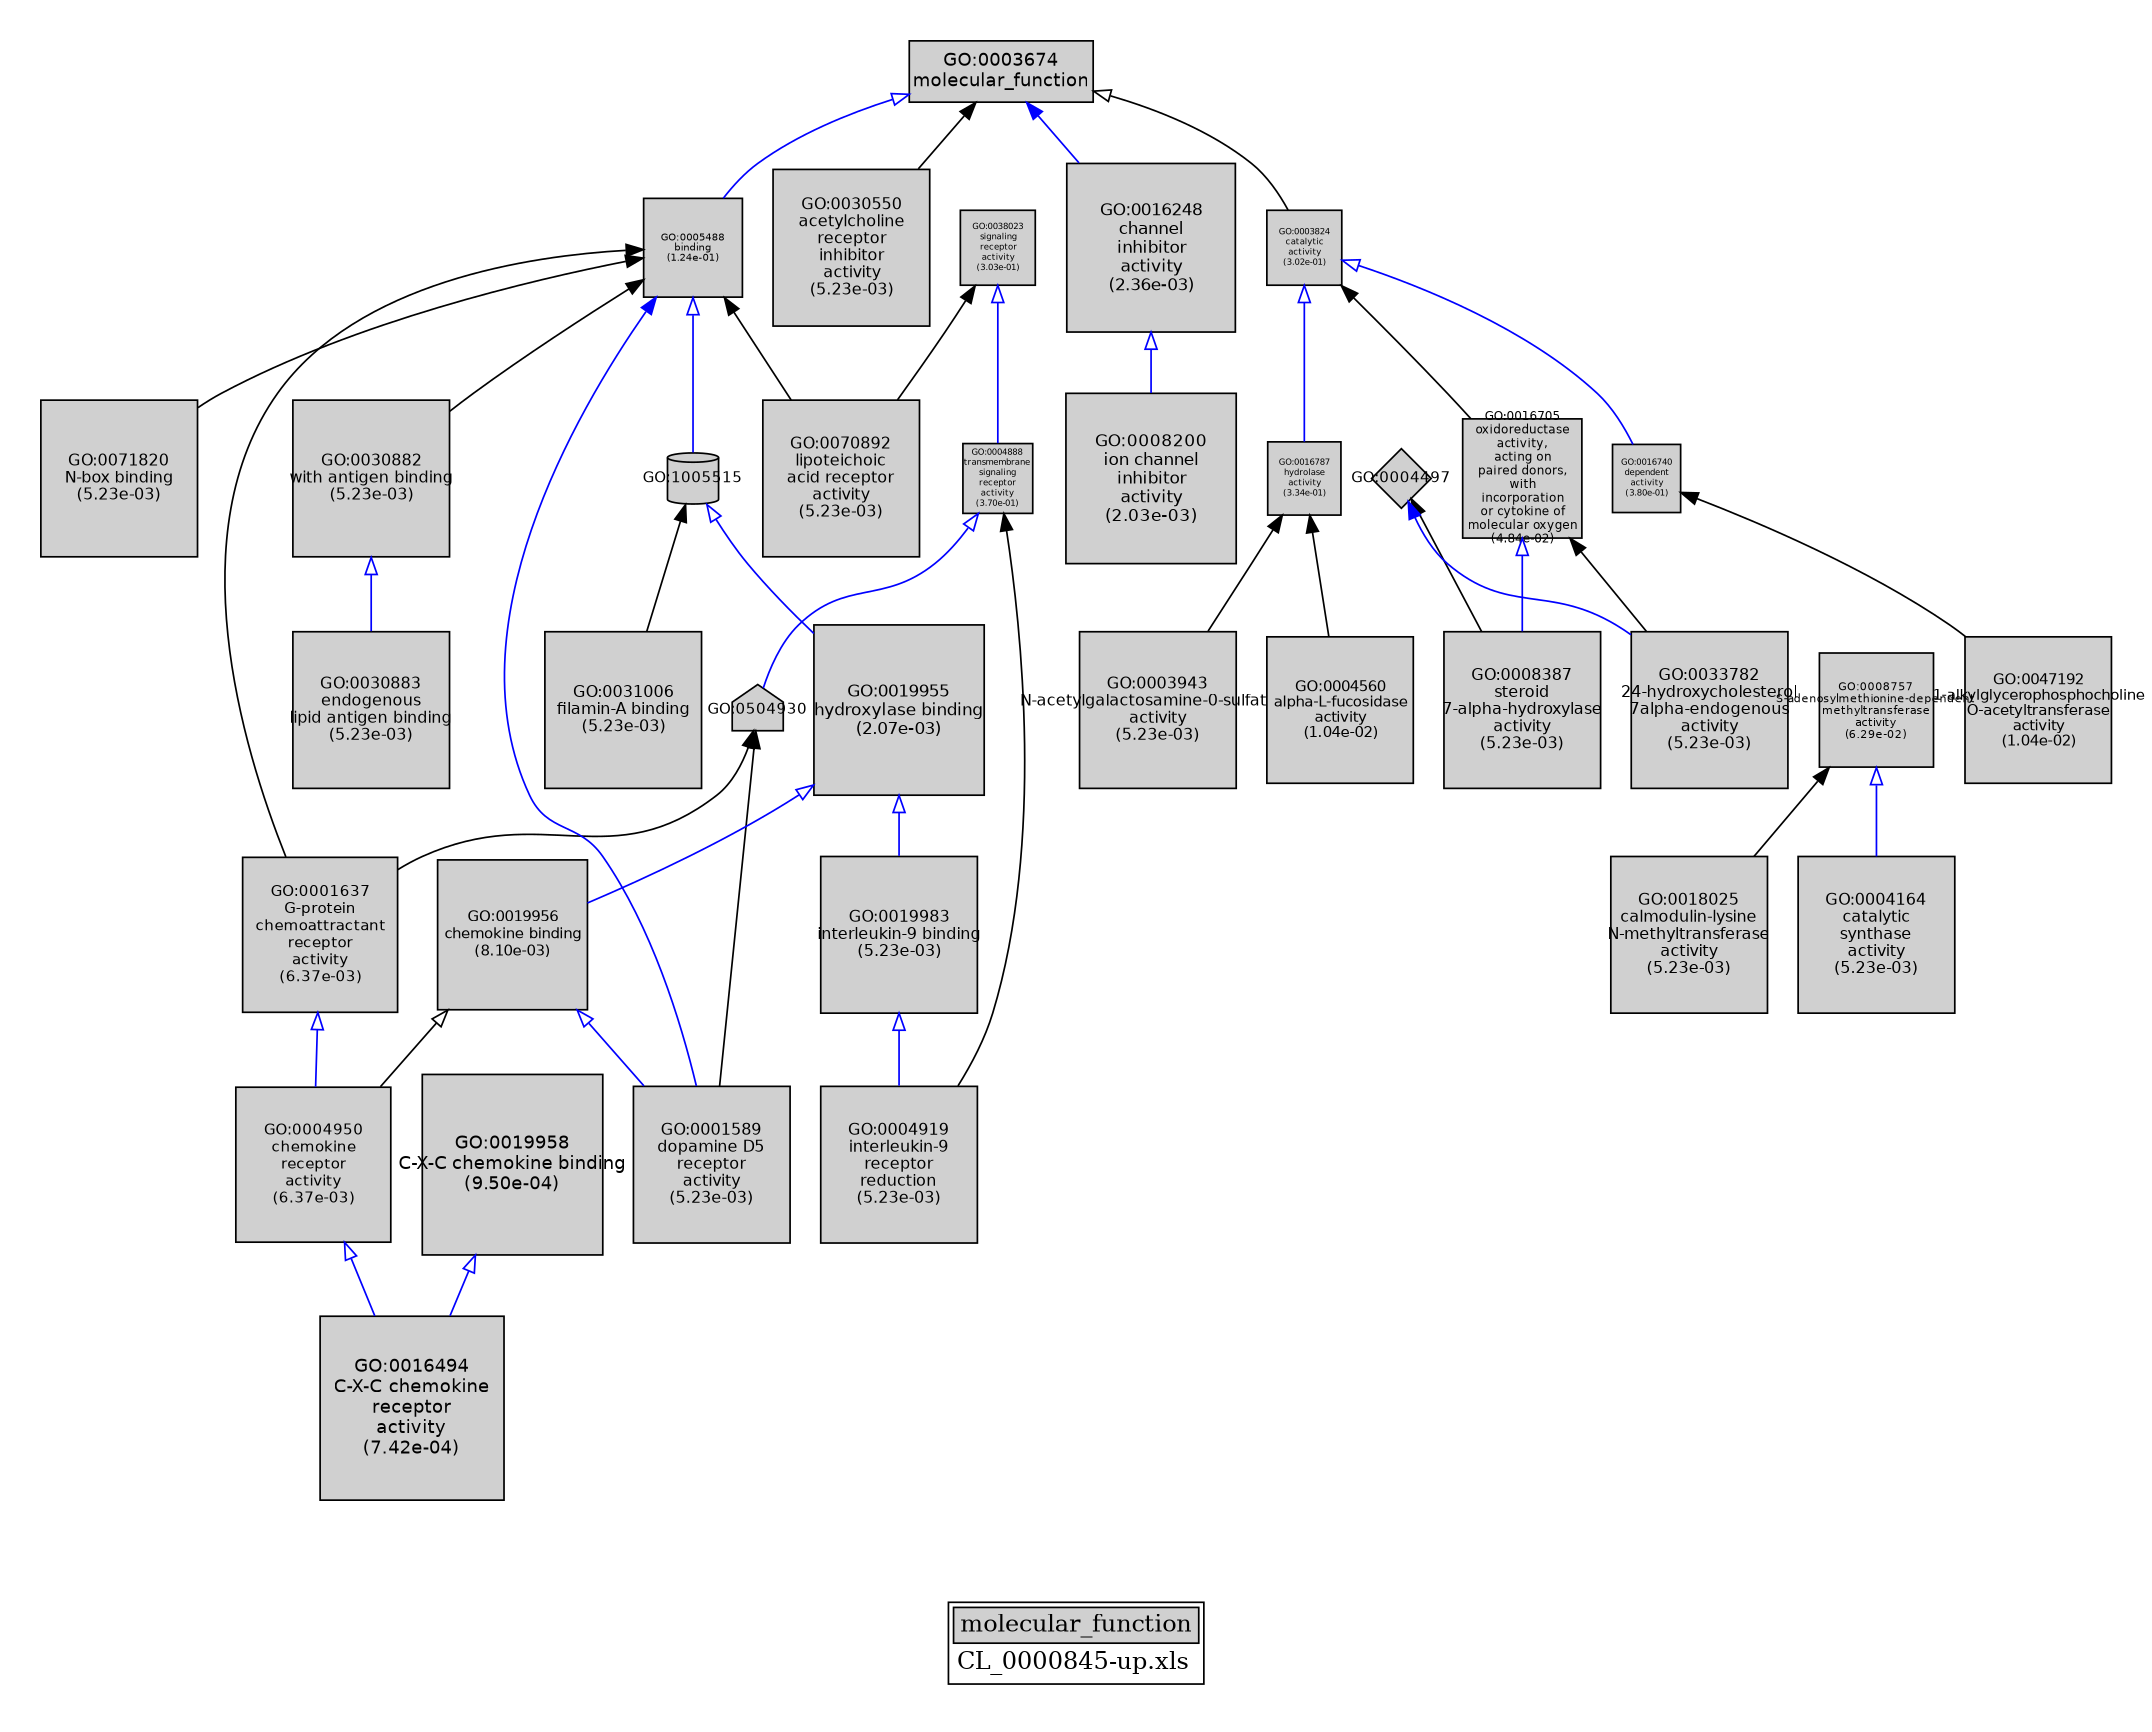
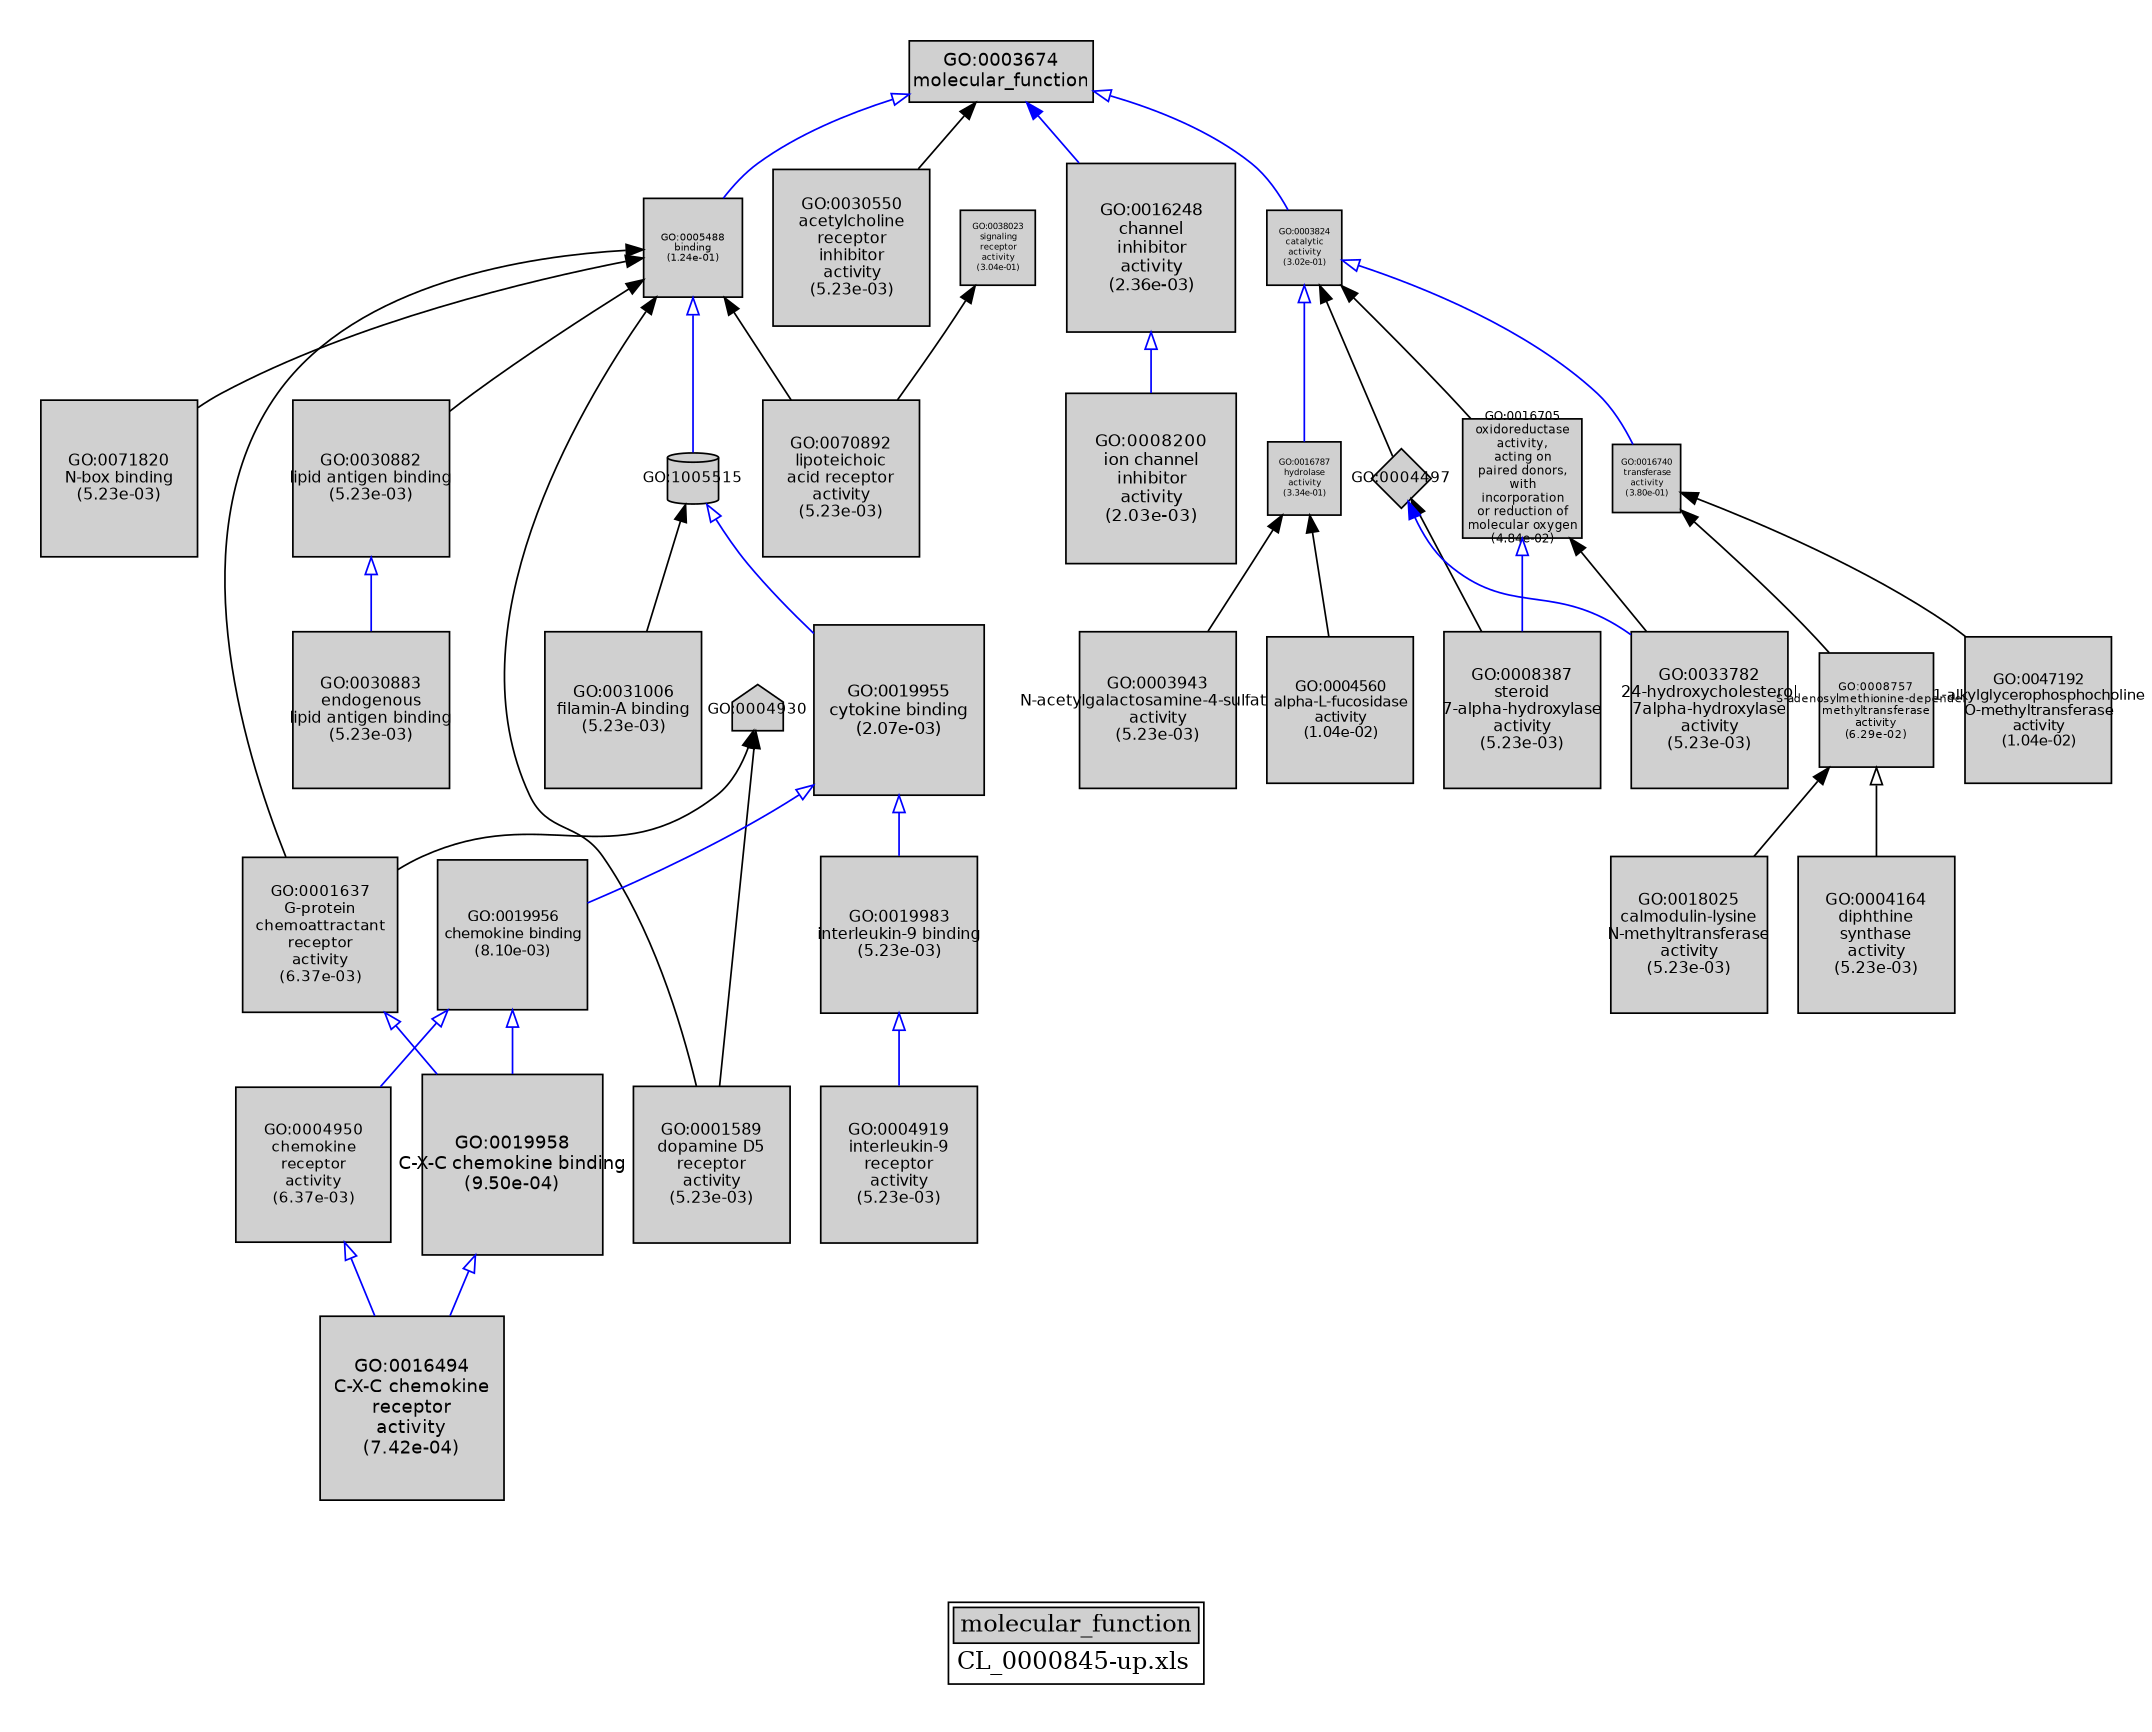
(1211, 137) -> (1211, 137)
(999, 267) -> (999, 267)
none -> (1360, 379)
(1647, 473) -> (1647, 473)
(372, 478) -> (371, 478)
(998, 478) -> none
(1523, 512) -> (1523, 512)
none -> (1763, 586)
(1158, 701) -> (1158, 701)
(1710, 709) -> (1710, 709)
(758, 710) -> (758, 710)
(899, 710) -> (899, 710)
(2039, 711) -> (2039, 711)
(508, 712) -> (508, 712)
(1876, 821) -> (1876, 821)
(1876, 917) -> (1876, 917)
(408, 1055) -> (407, 1056)
(616, 1055) -> (513, 1051)
(316, 1058) -> (422, 1056)
(899, 1181) -> (899, 1181)
